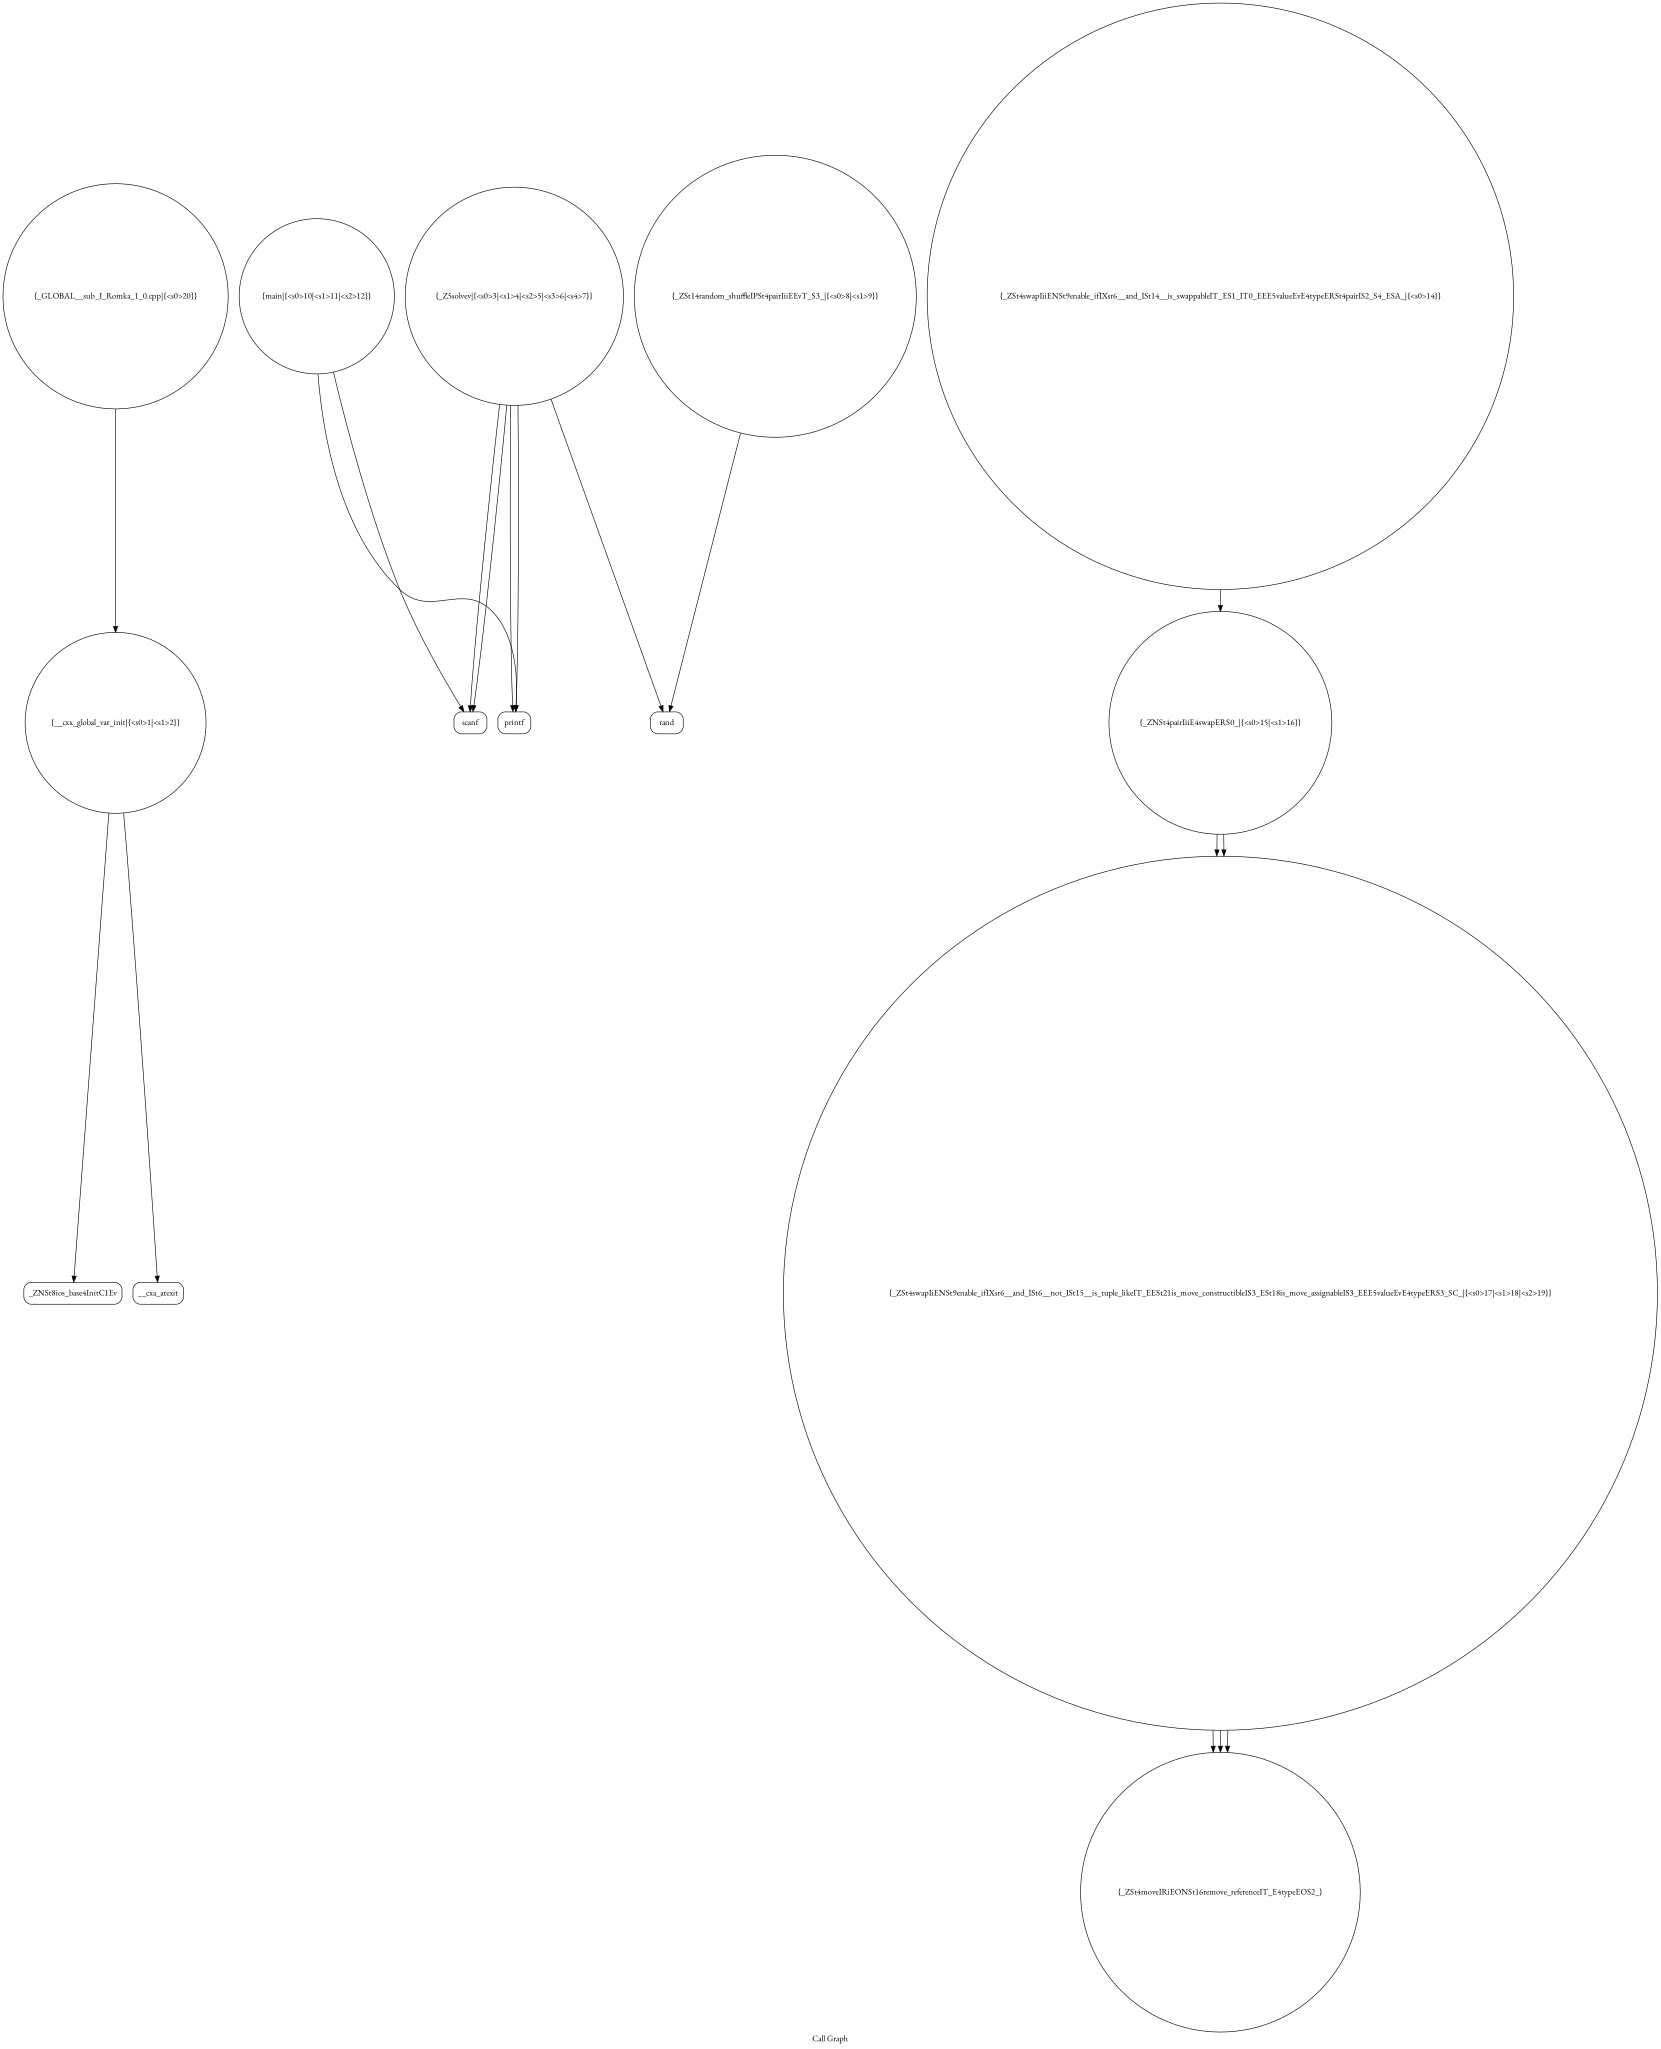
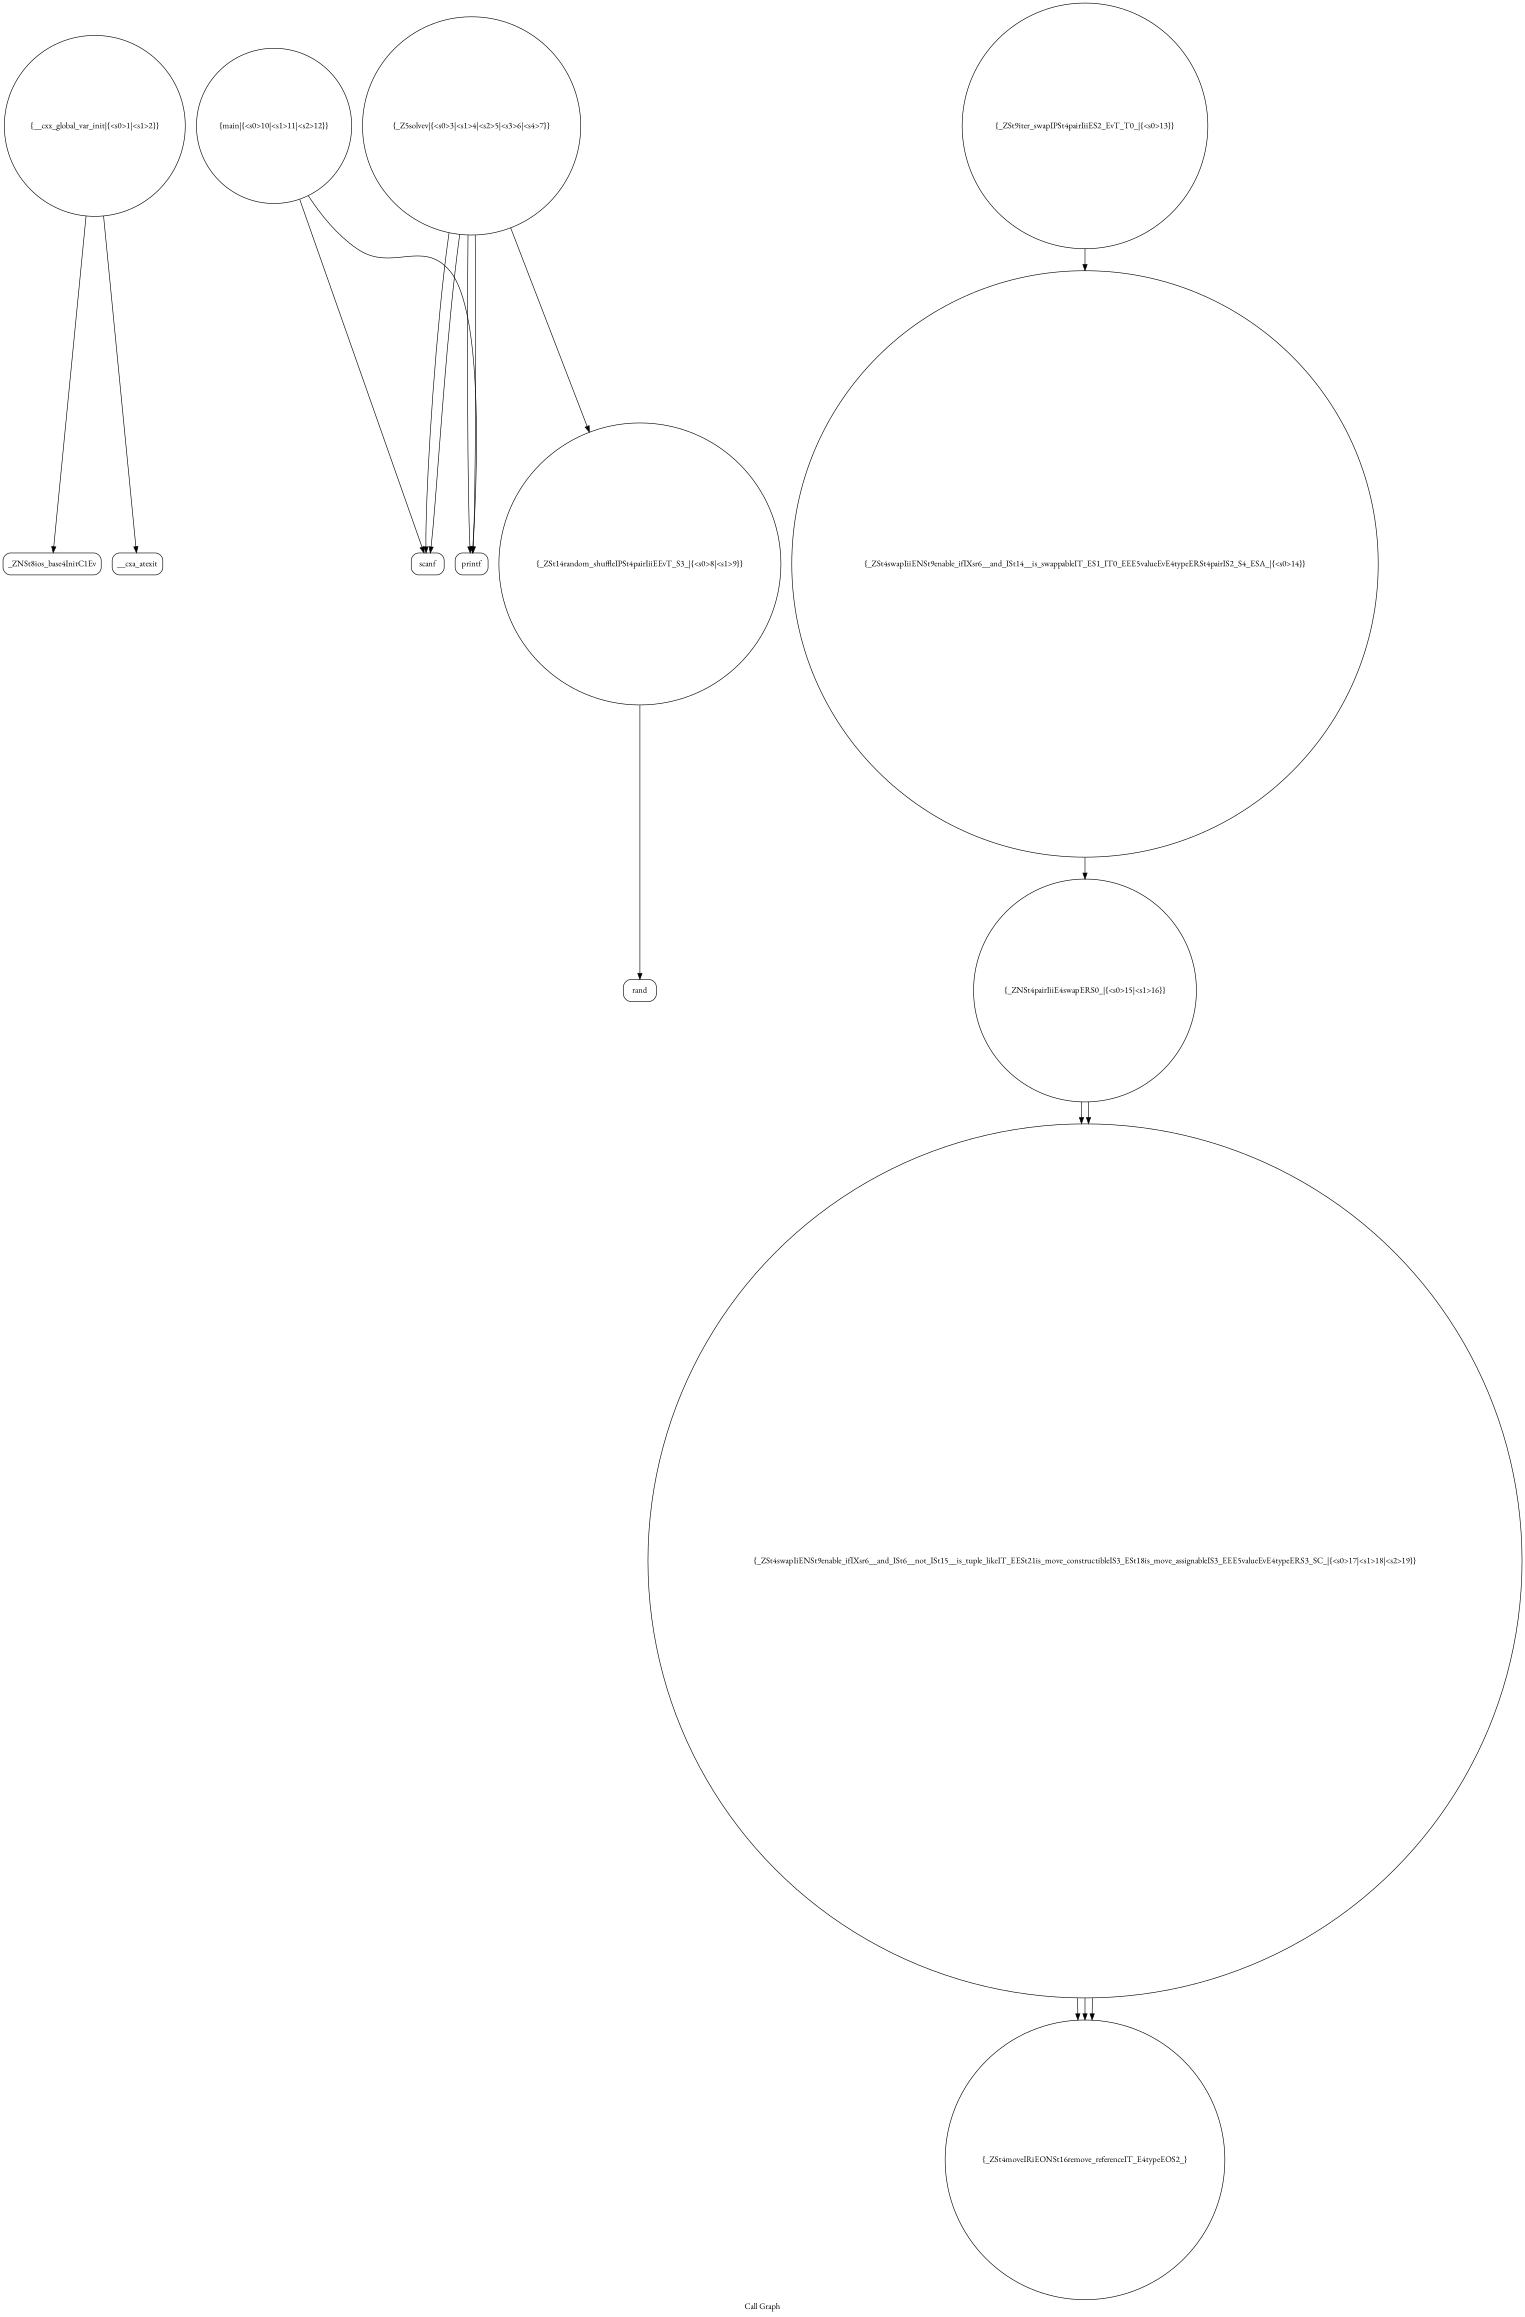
none -> (1085, 126)
(116, 296) -> none
(606, 553) -> (549, 327)
